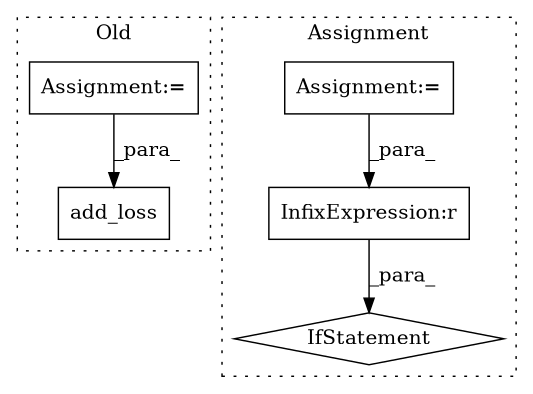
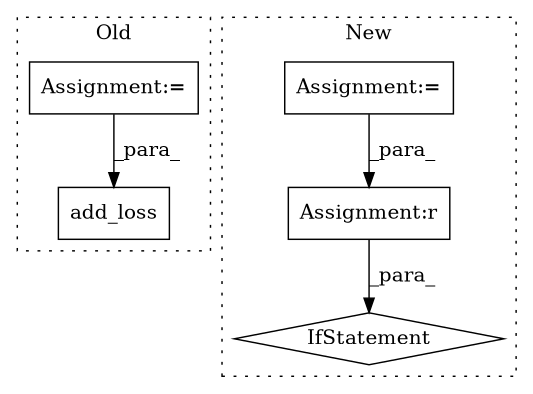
(369, 34) -> (369, 34)
(369, 213) -> (369, 213)
